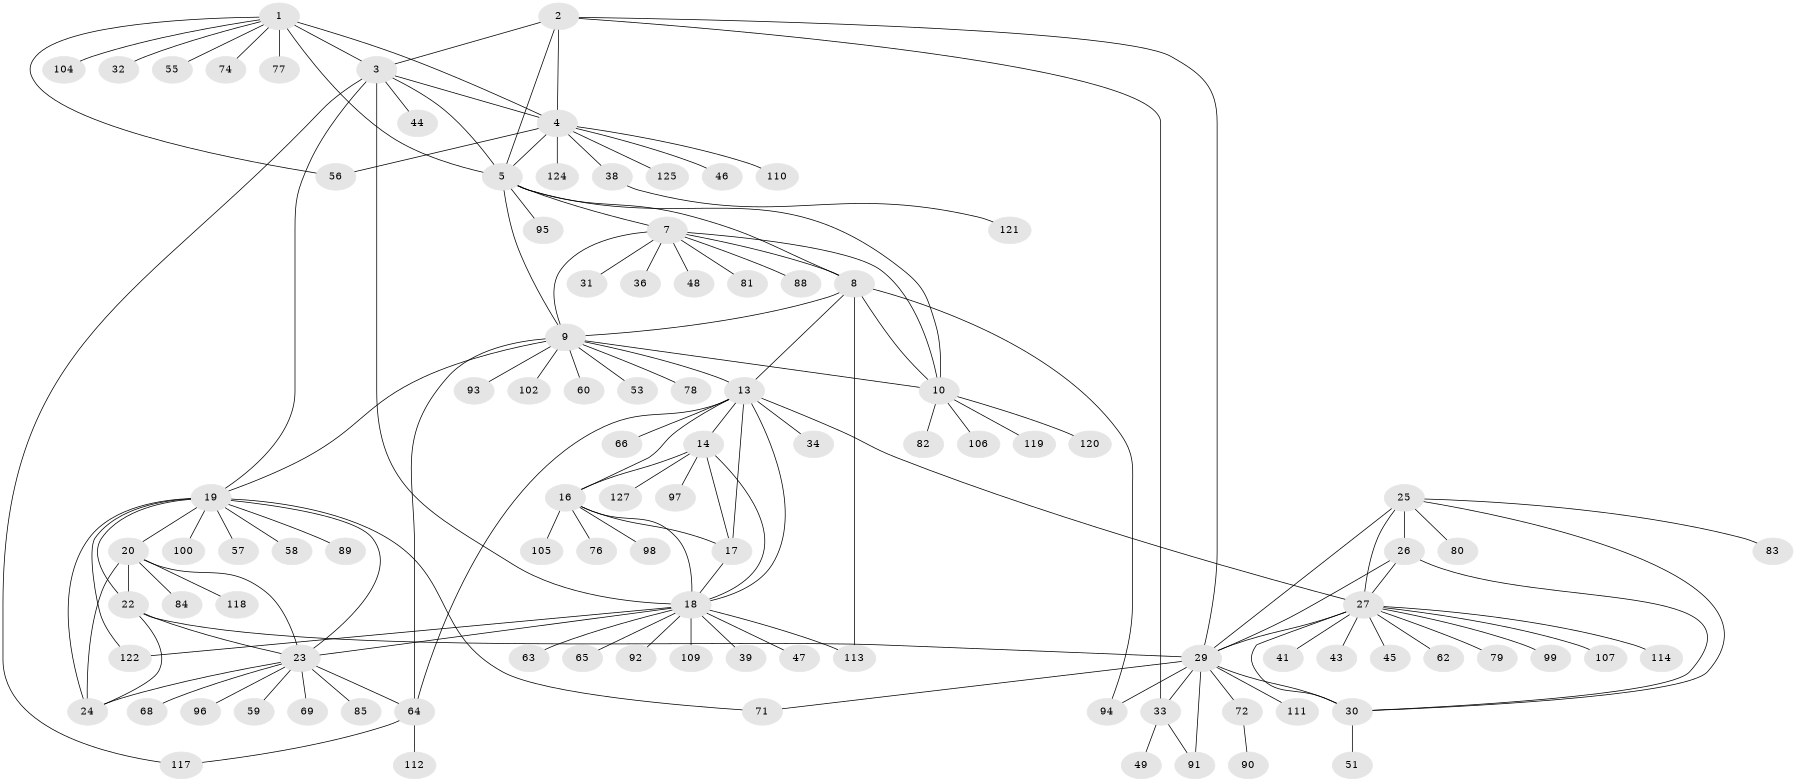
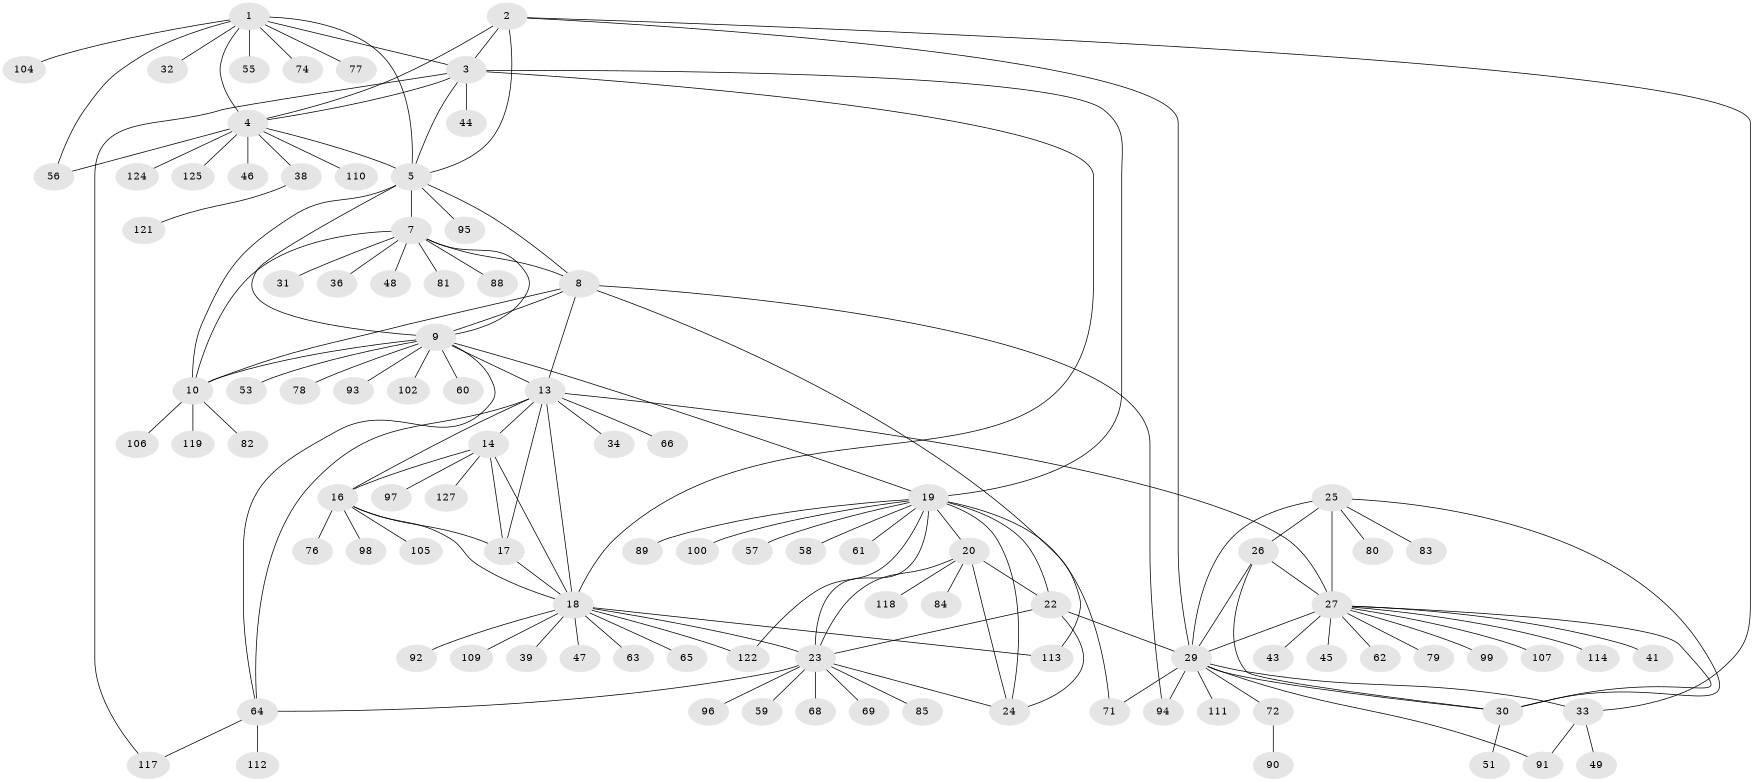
(1090, 444) -> none
none -> (859, 551)
